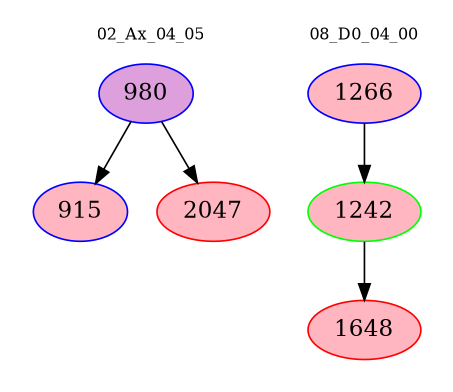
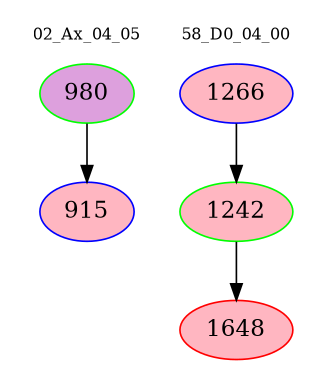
(364, 35) -> (236, 35)
(146, 94) -> (87, 94)
(213, 212) -> none
